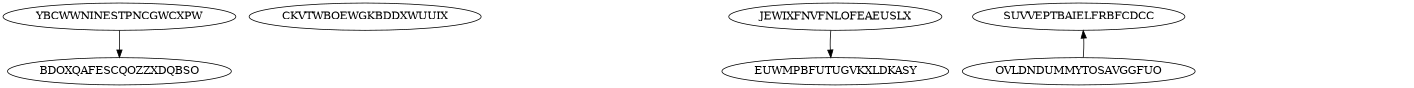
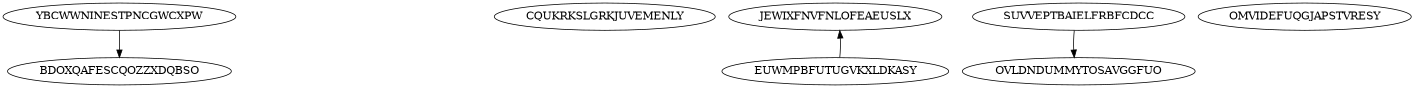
(365, 17) -> none
none -> (605, 17)
none -> (1305, 17)
(830, 40) -> (840, 48)
(1084, 48) -> (1074, 40)
